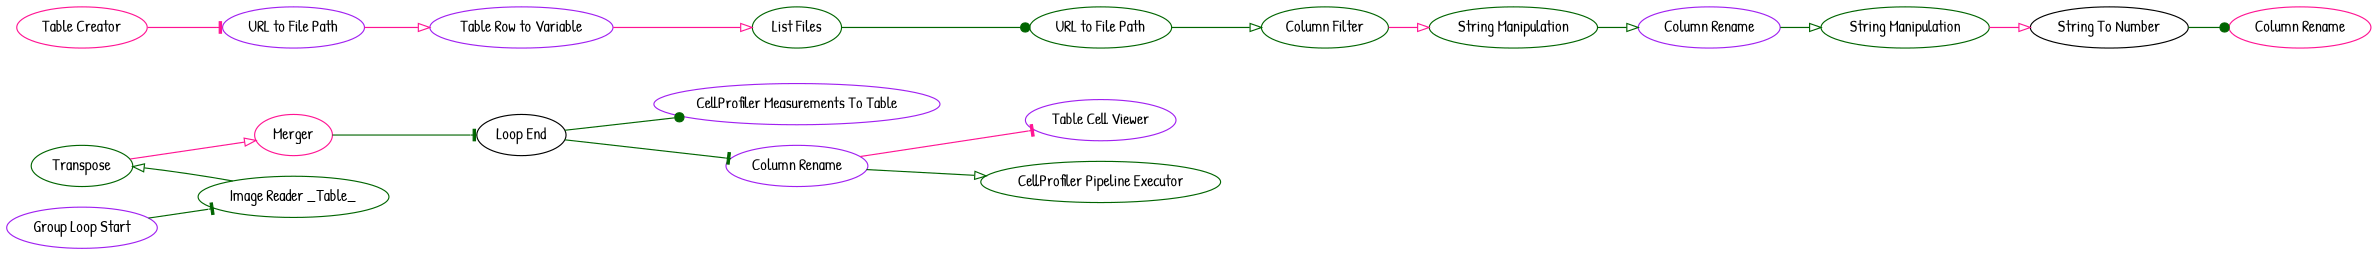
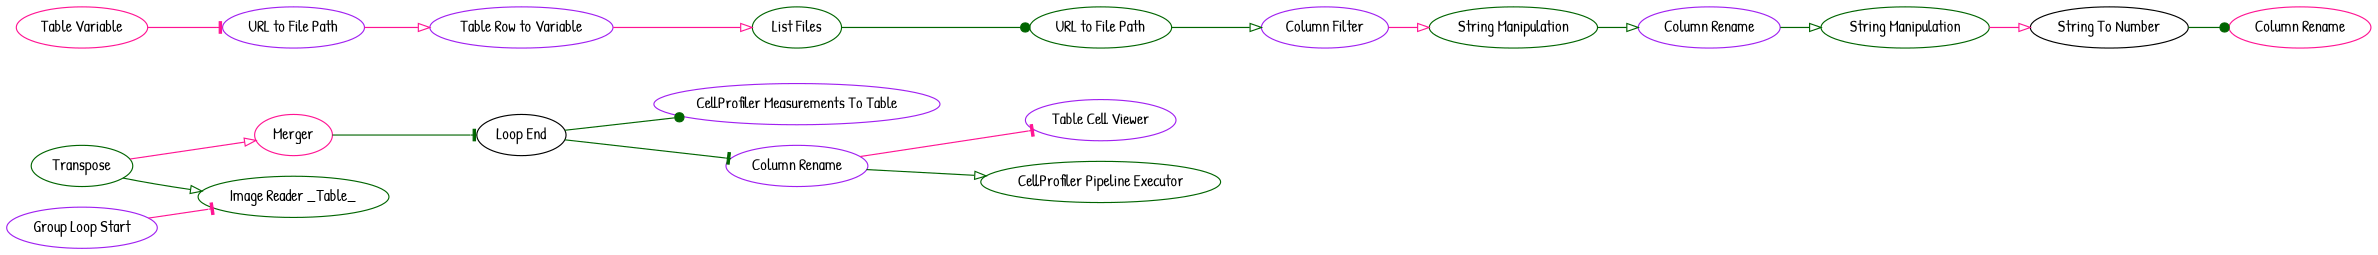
(82, 27) -> (82, 27)
(1325, 27) -> (1325, 27)
(189, 174) -> (157, 184)
(178, 214) -> (178, 214)
